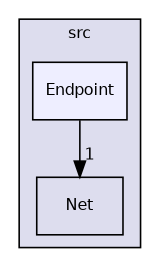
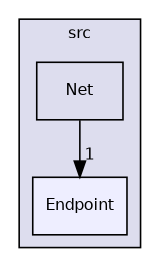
(80, 141) -> (80, 141)
